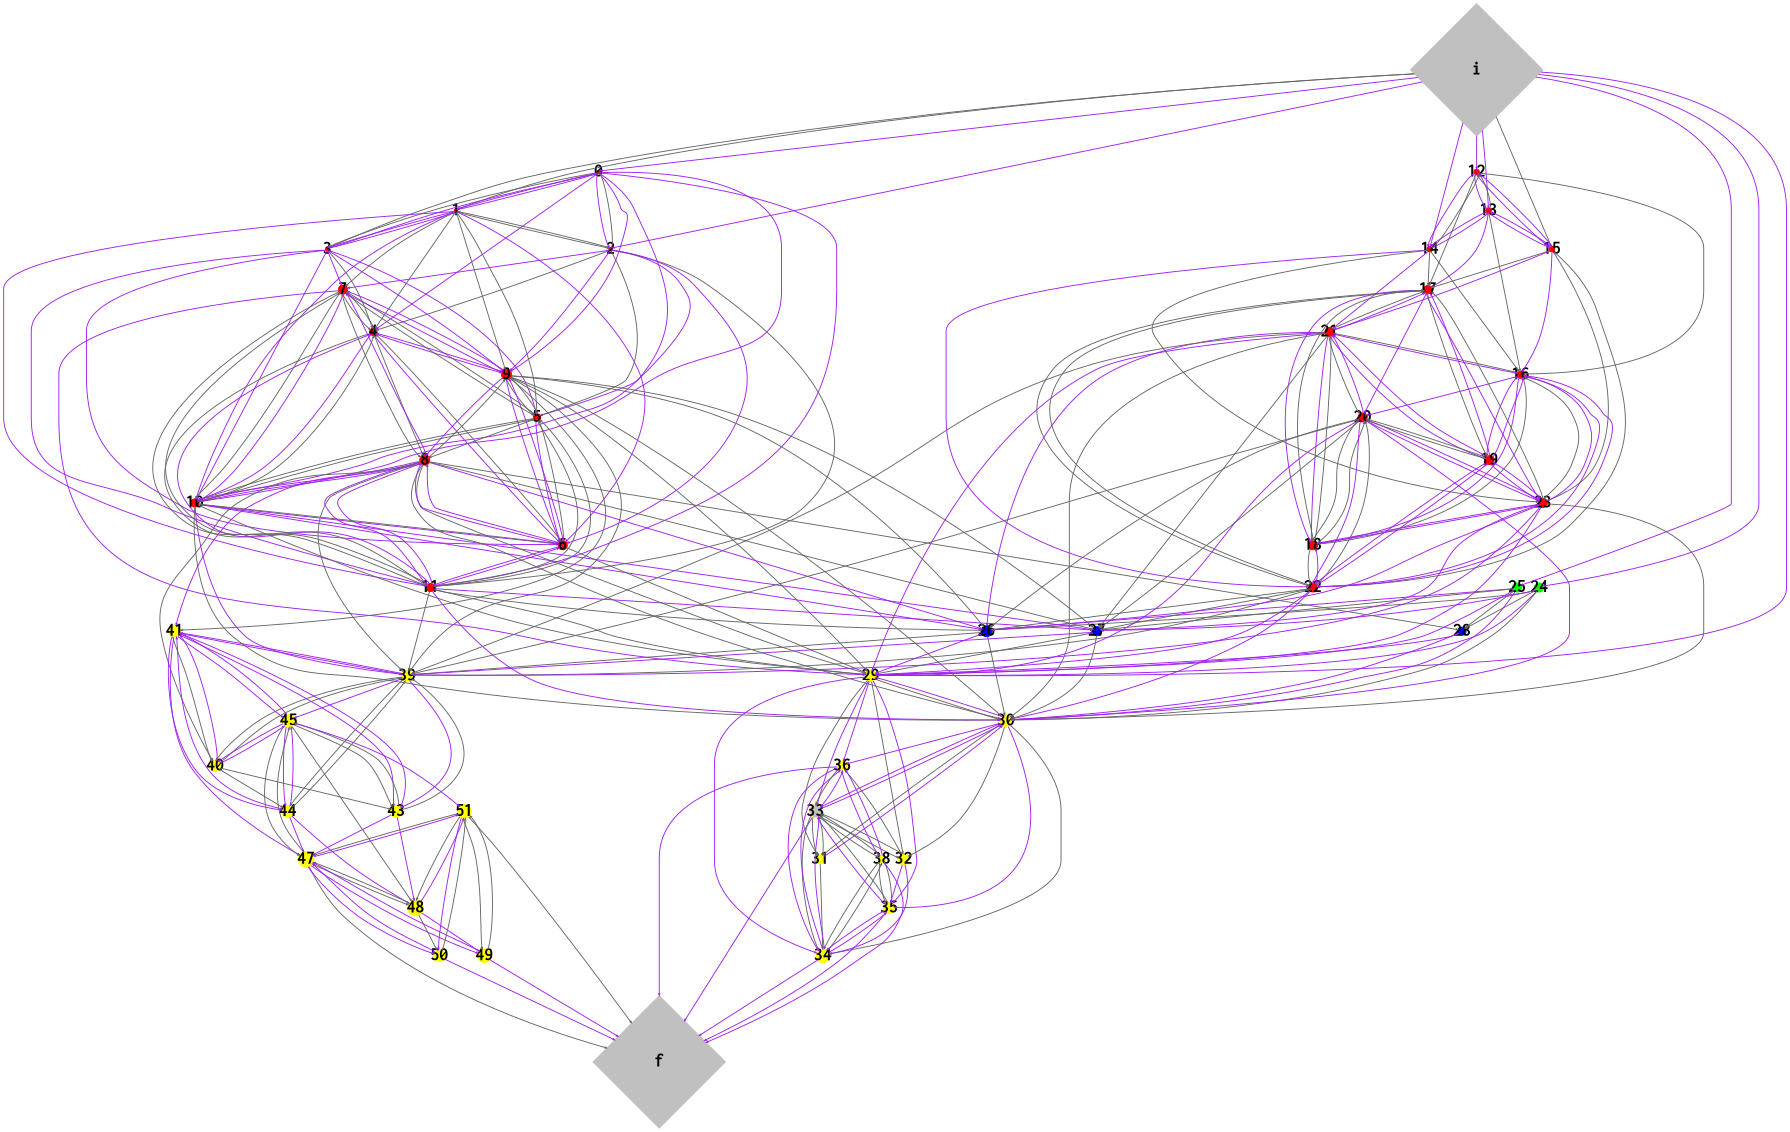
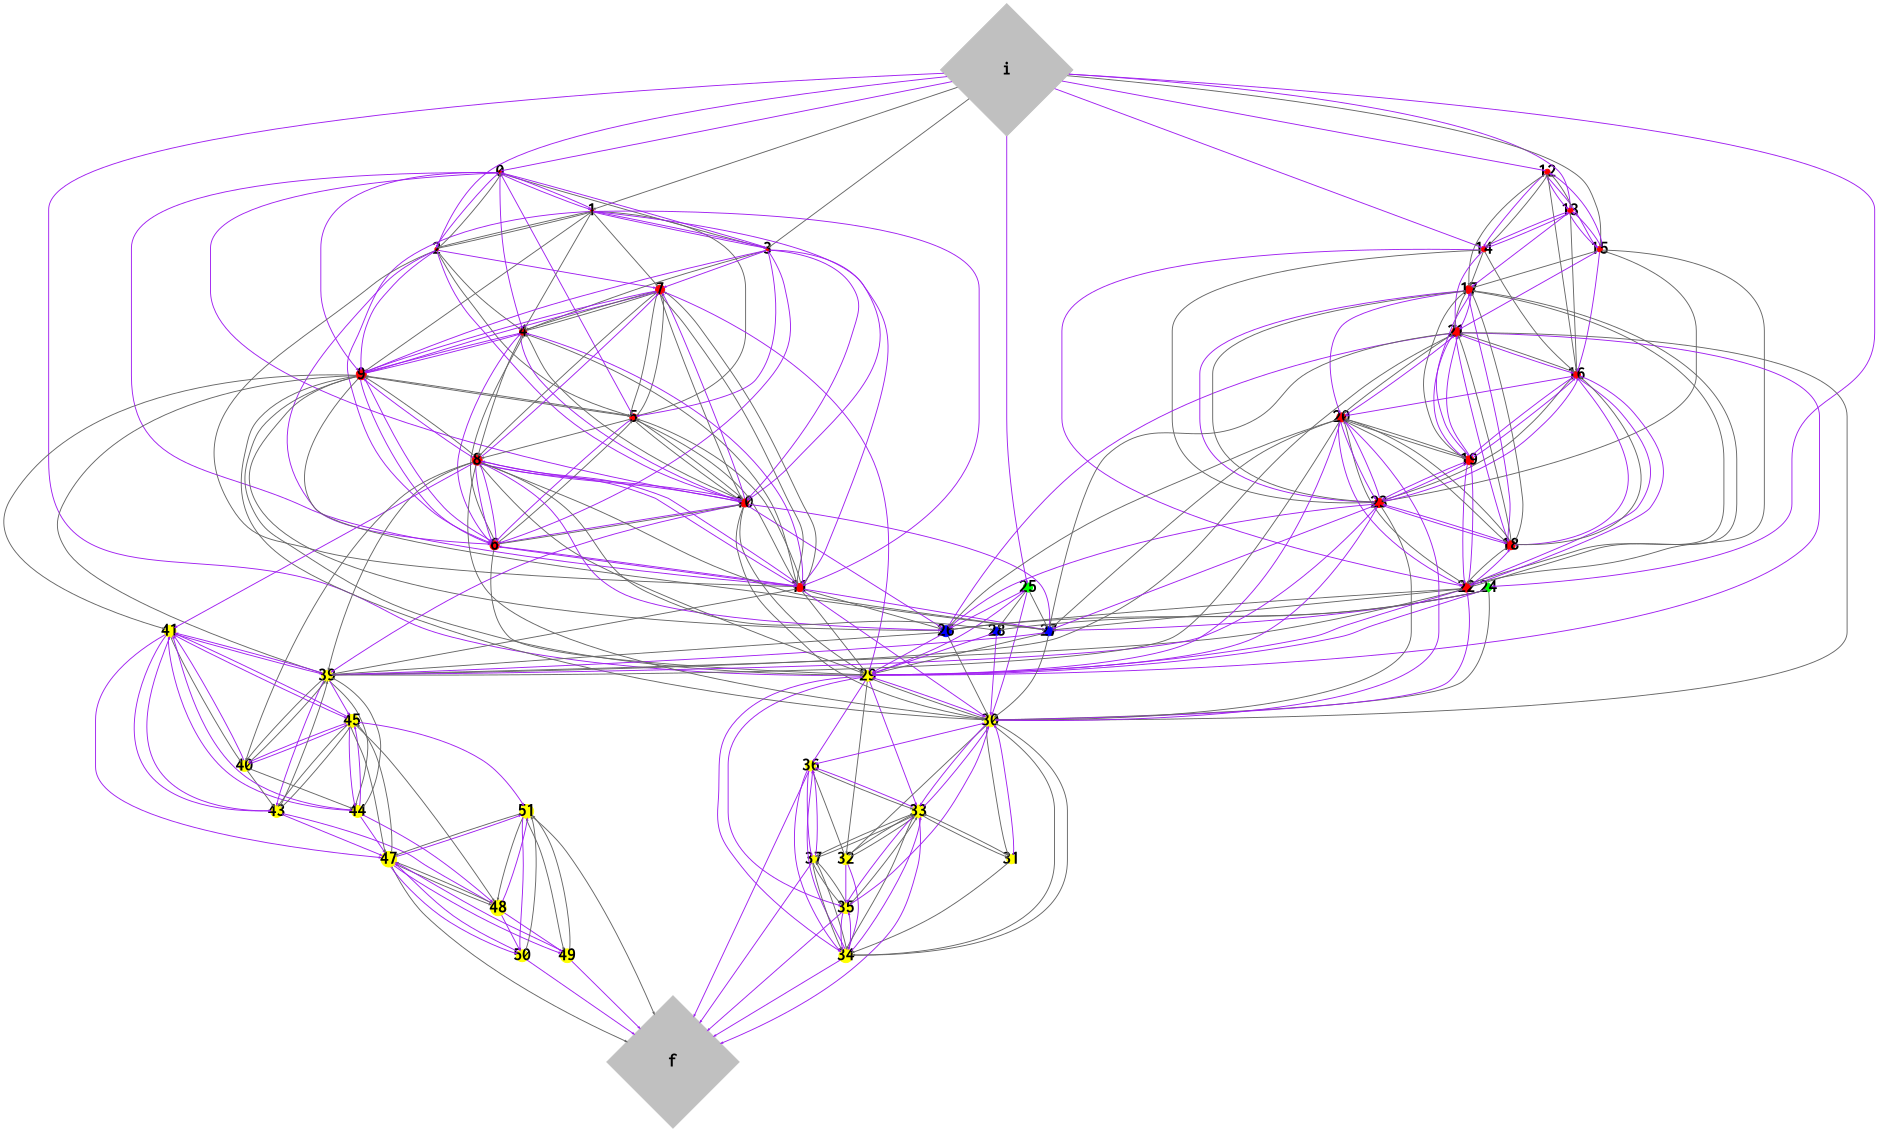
(1539, 588) -> (1488, 588)
(816, 762) -> none
(816, 811) -> (918, 811)
(882, 859) -> (814, 859)
none -> (1051, 902)
(432, 940) -> (510, 932)
